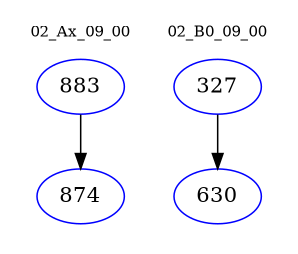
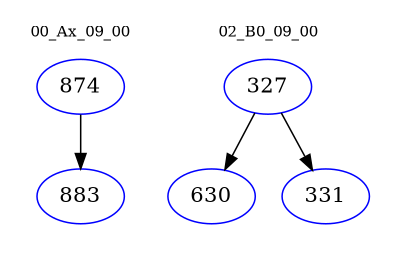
(81, 33) -> (81, 33)
(81, 134) -> (81, 134)
none -> (326, 196)
